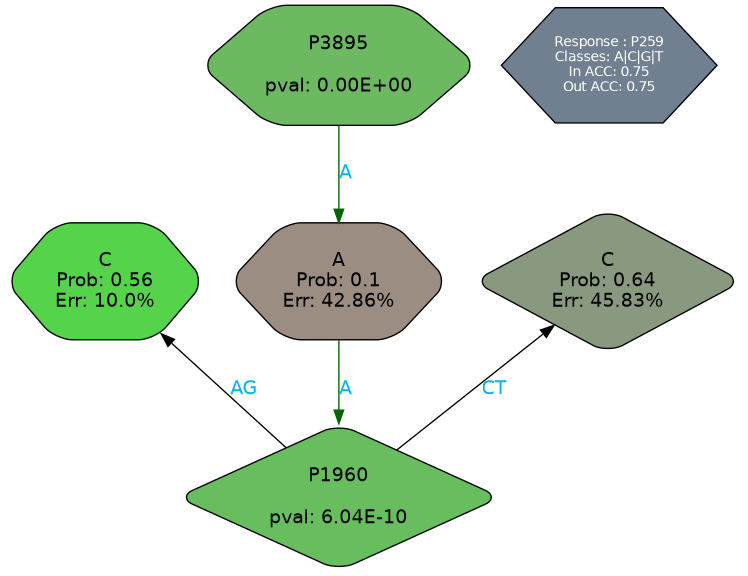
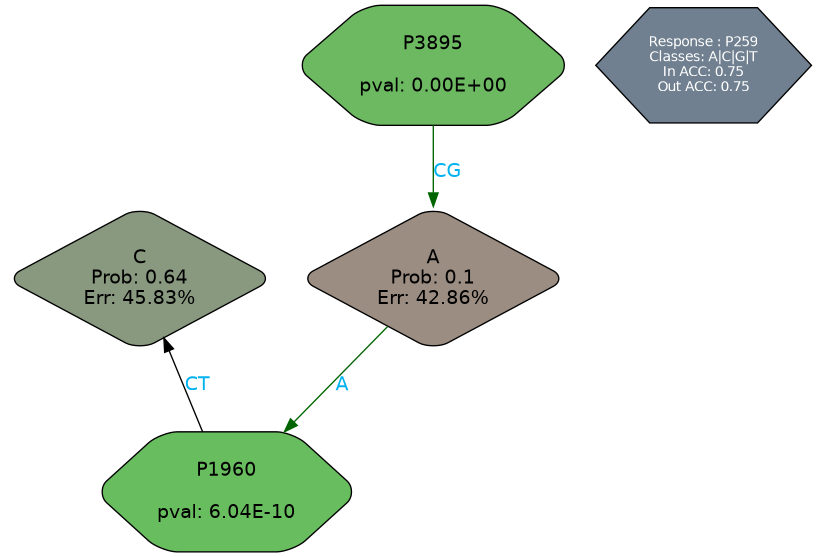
(346, 173) -> (448, 172)
(105, 281) -> none
(339, 281) -> (433, 279)
(339, 497) -> (227, 492)
